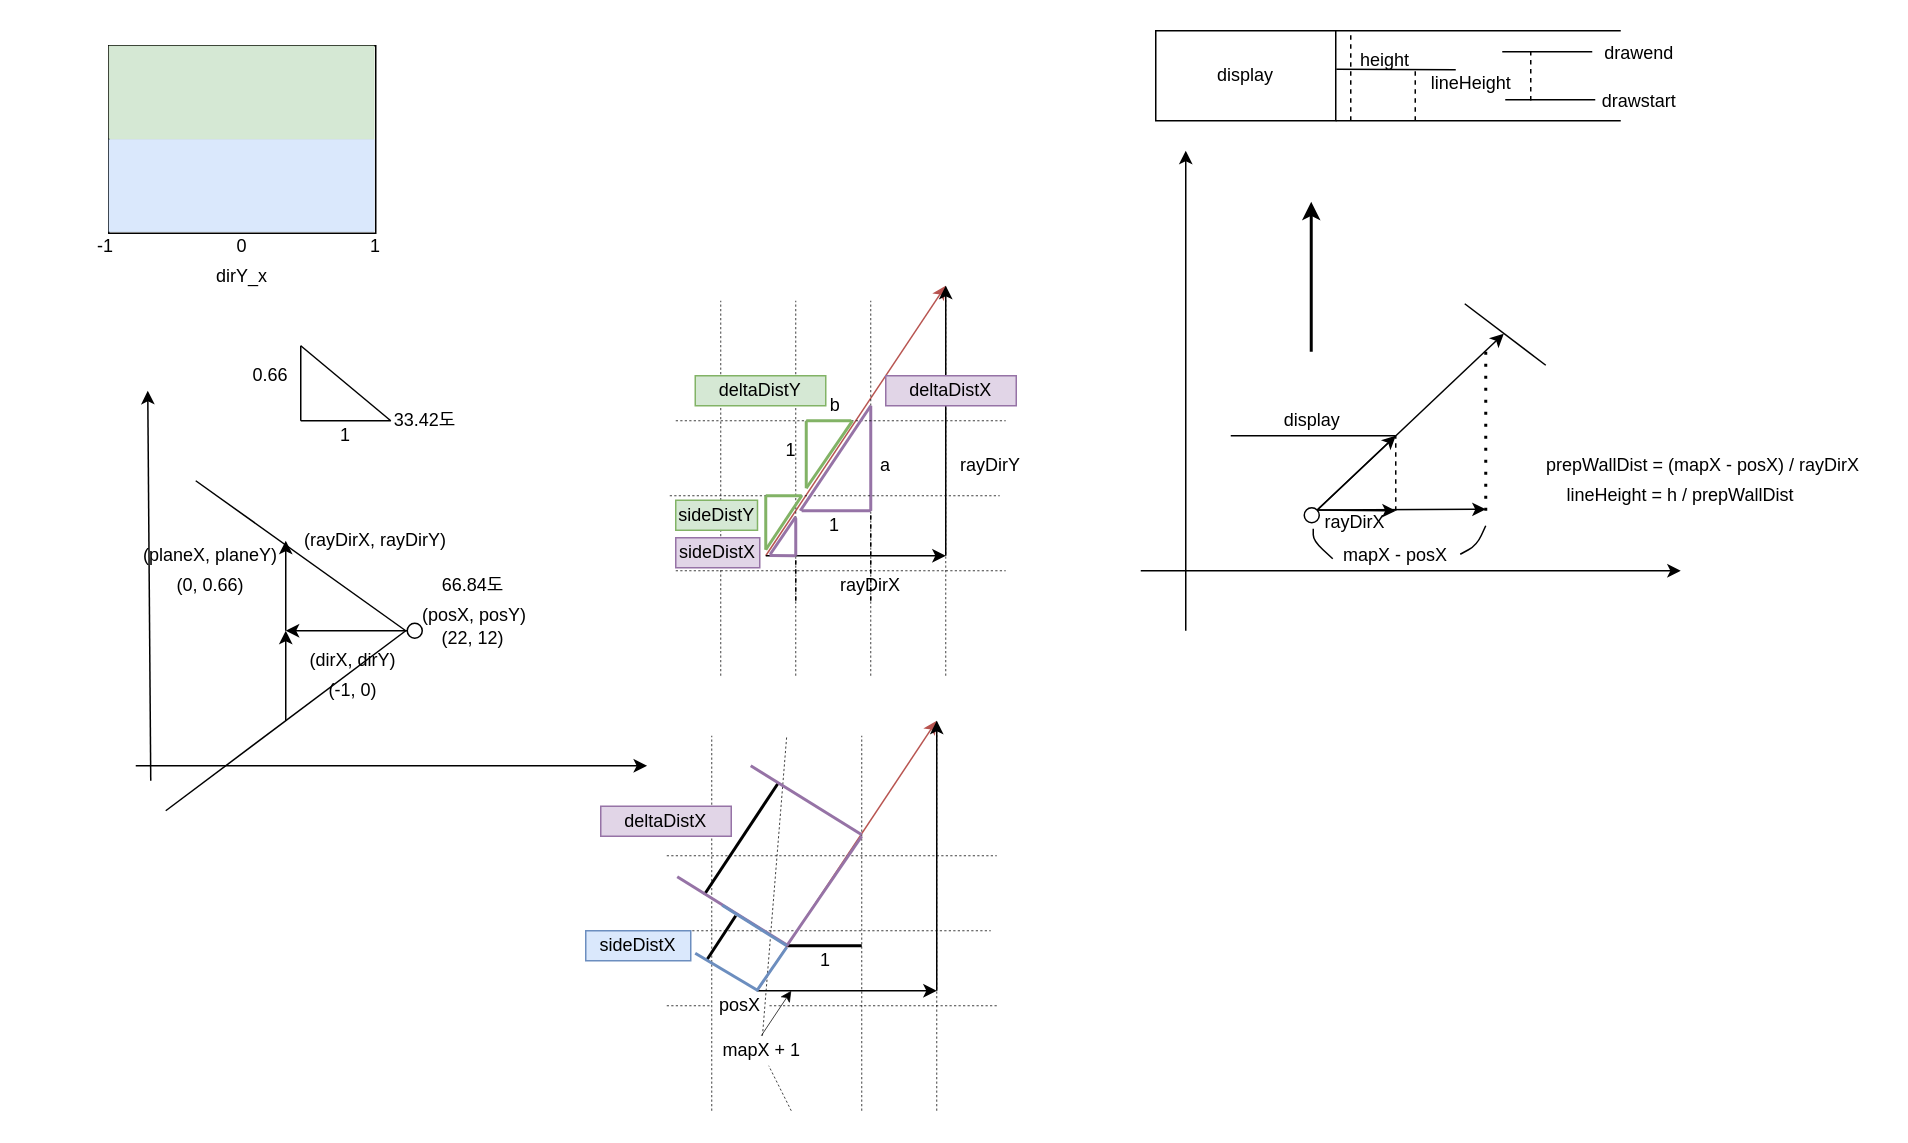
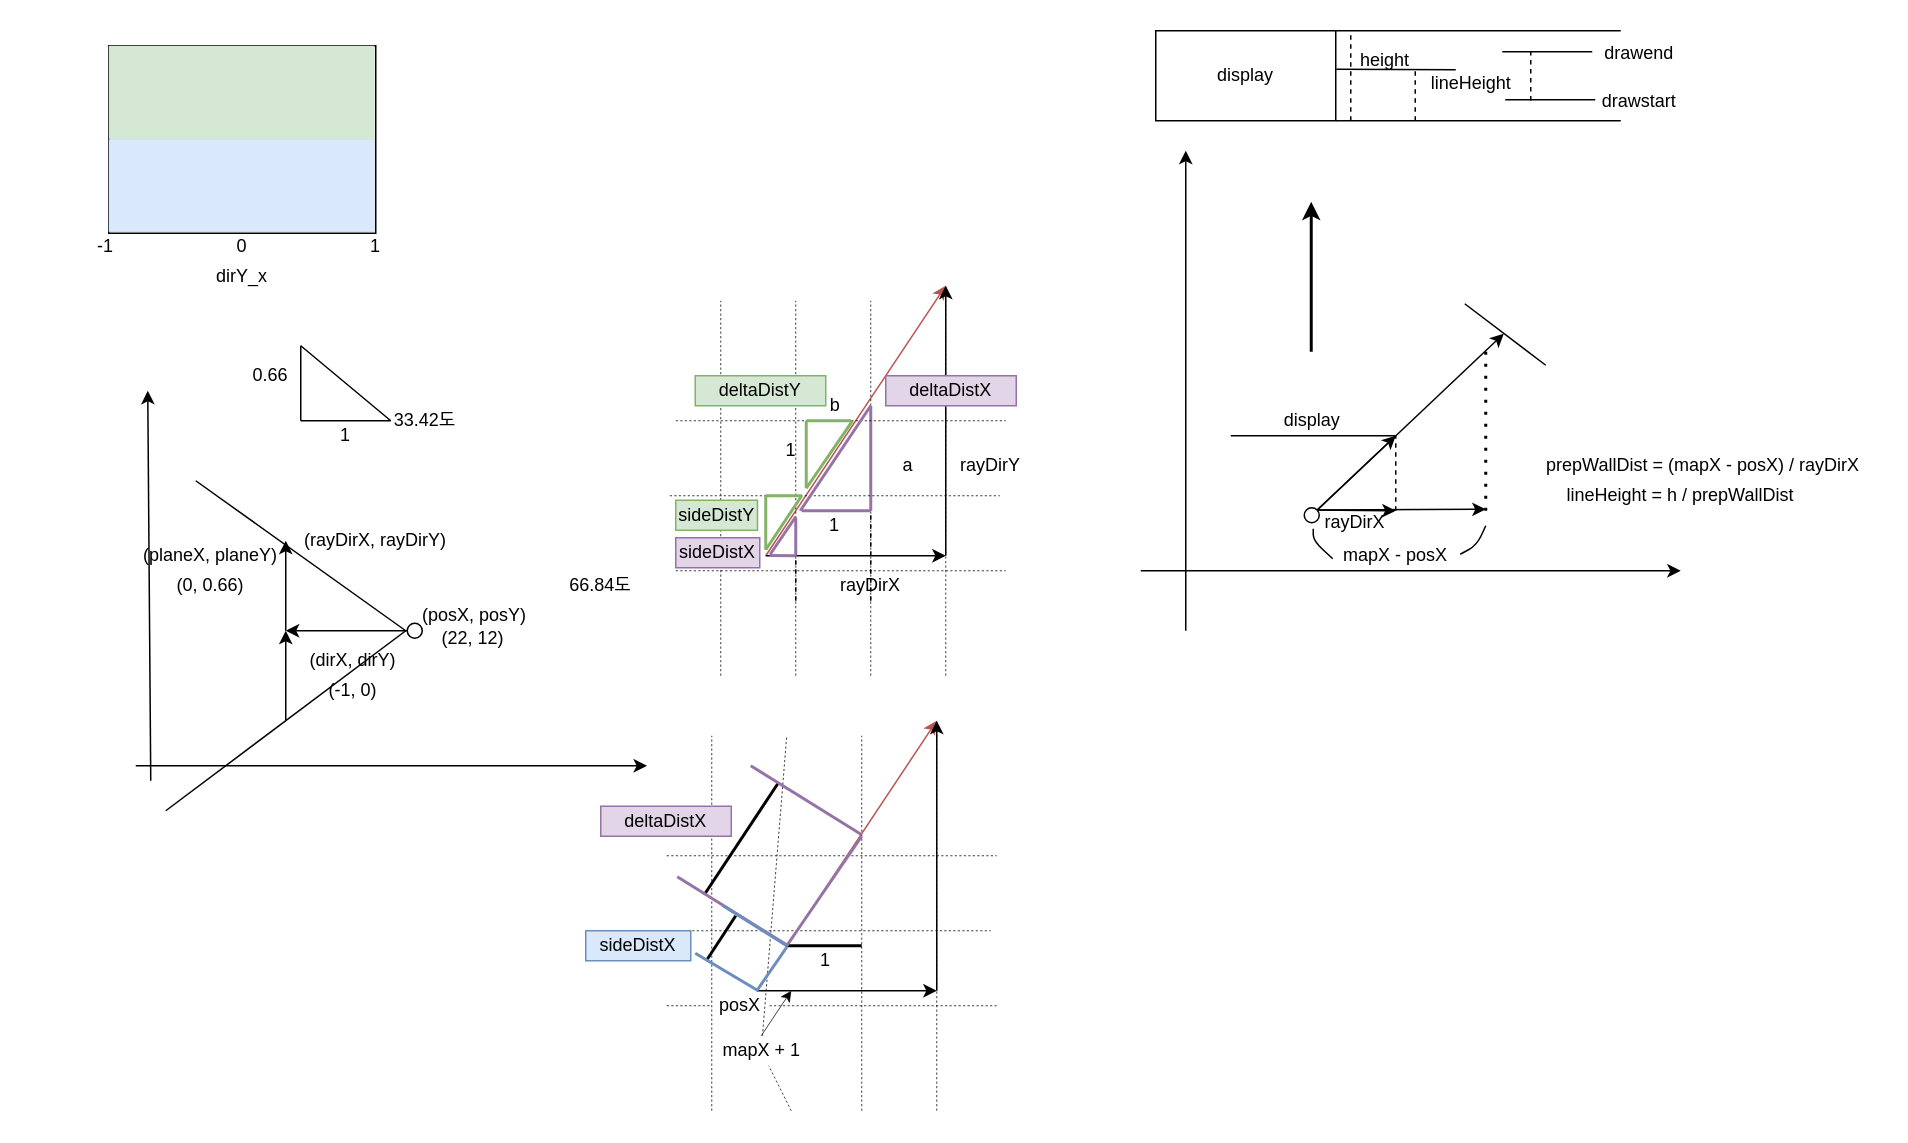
(886, 466) -> (908, 466)
(473, 586) -> (601, 586)
